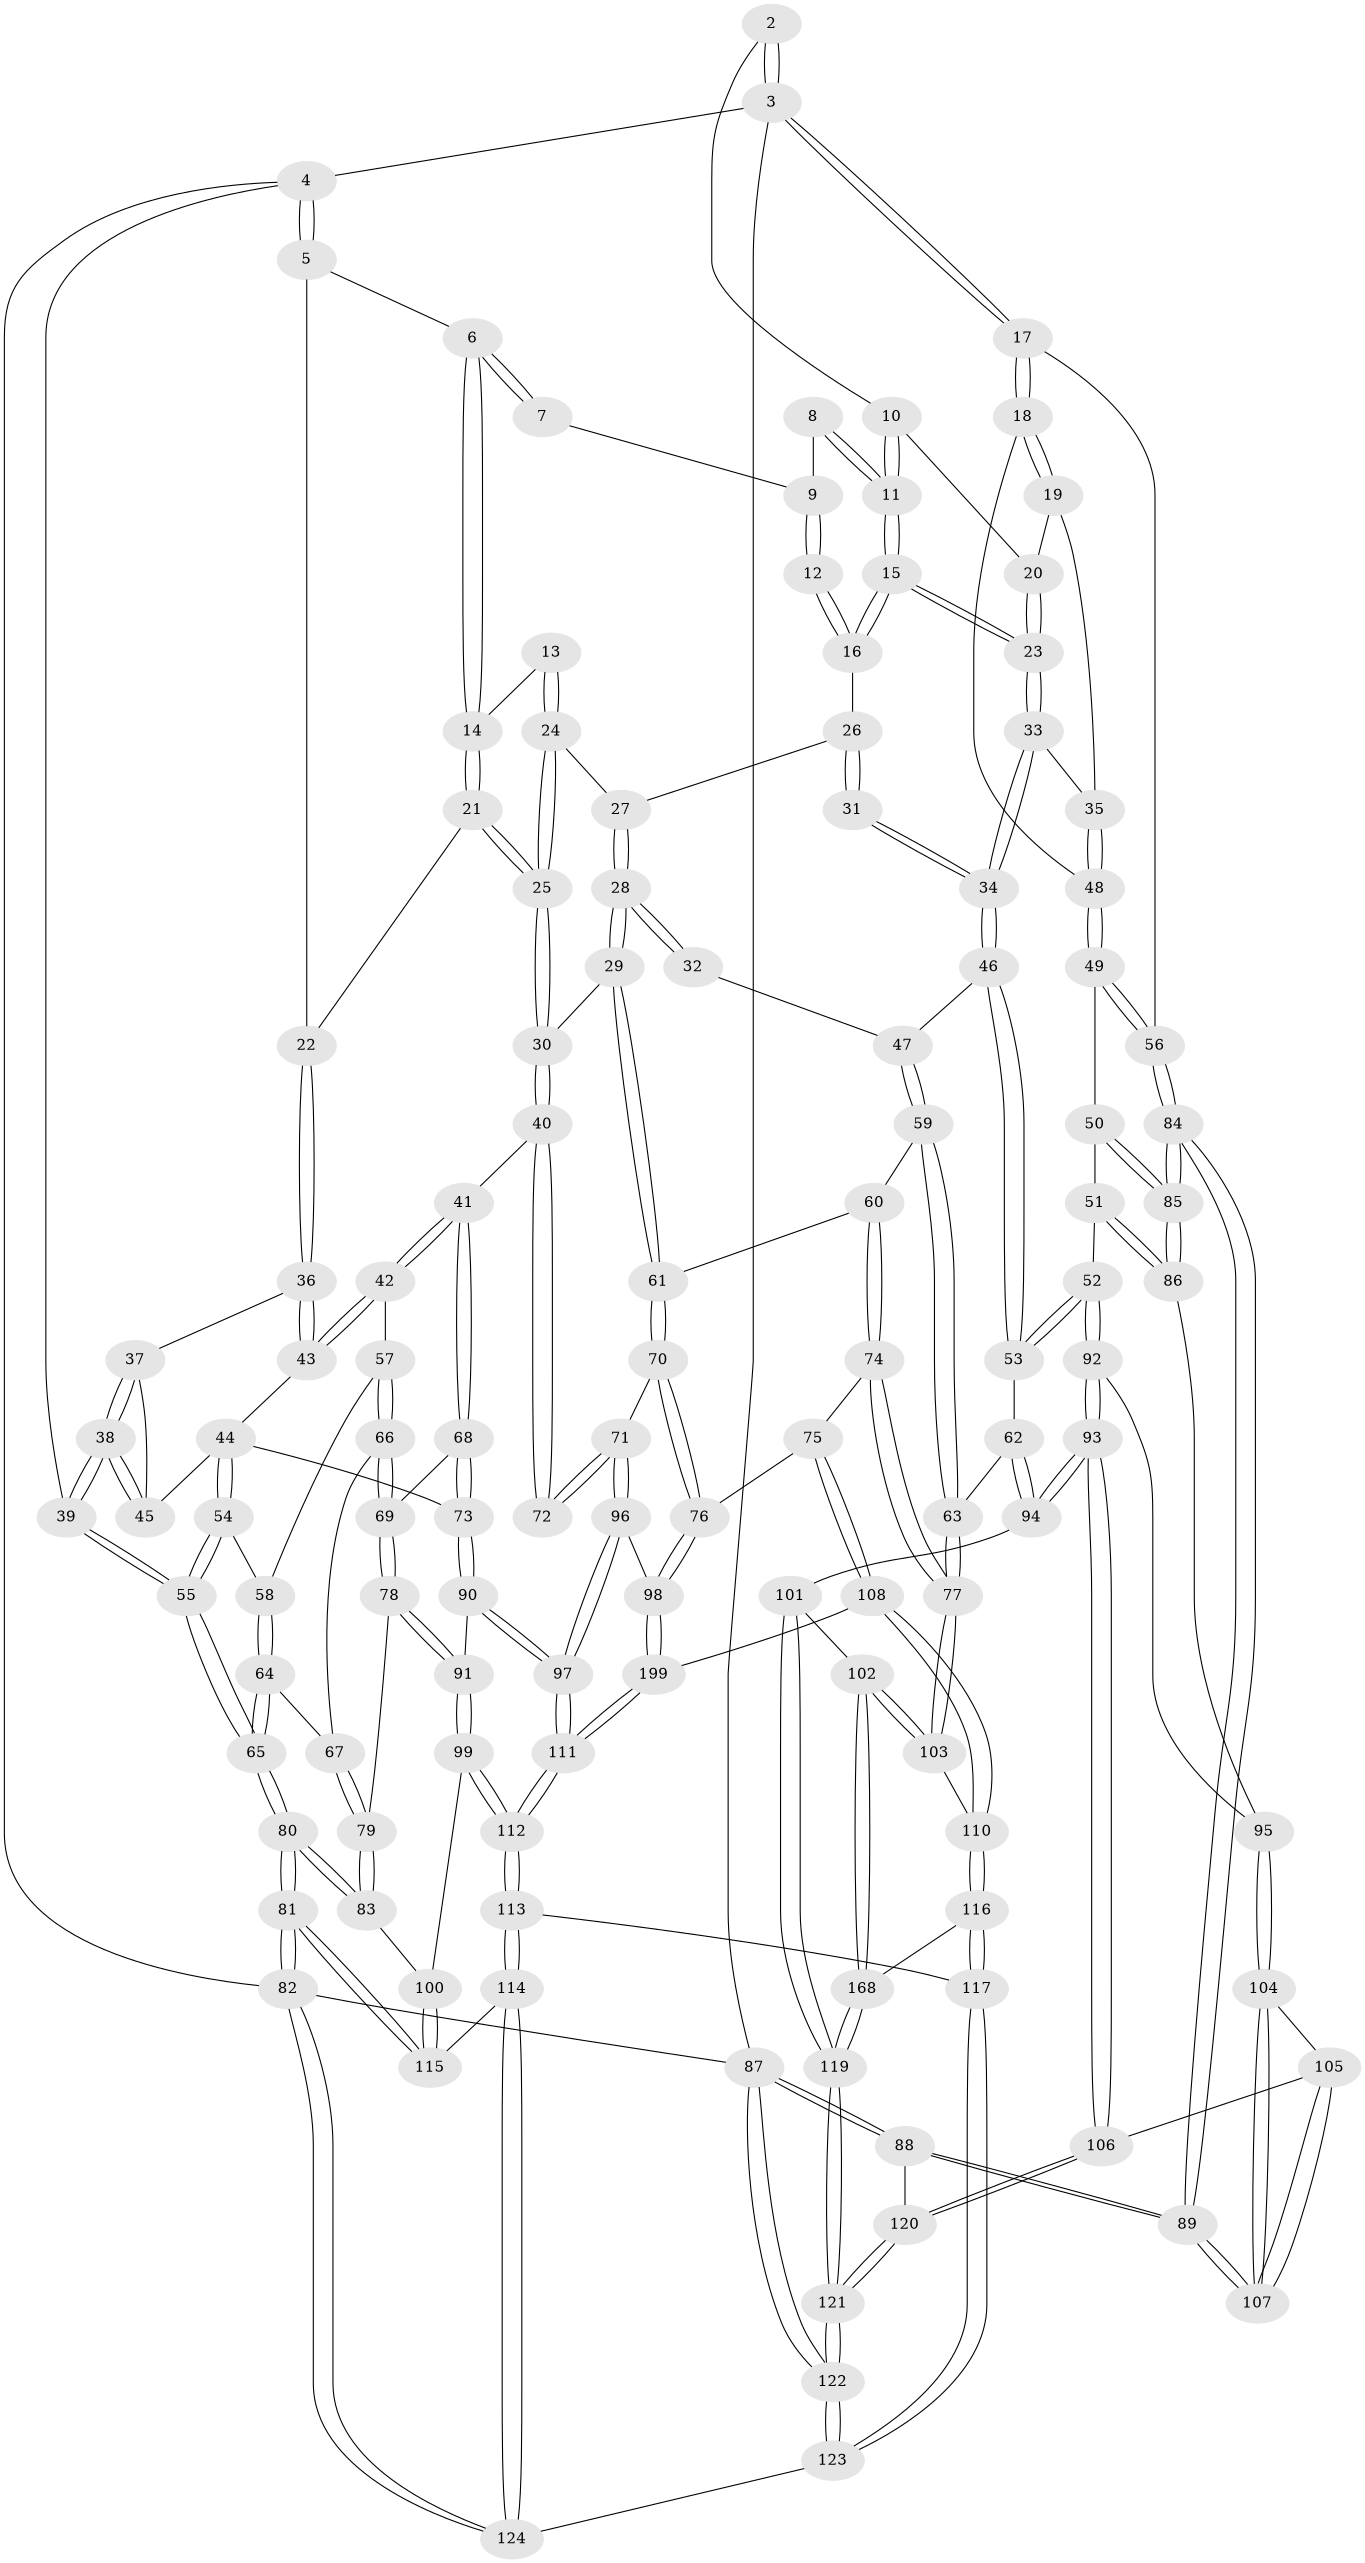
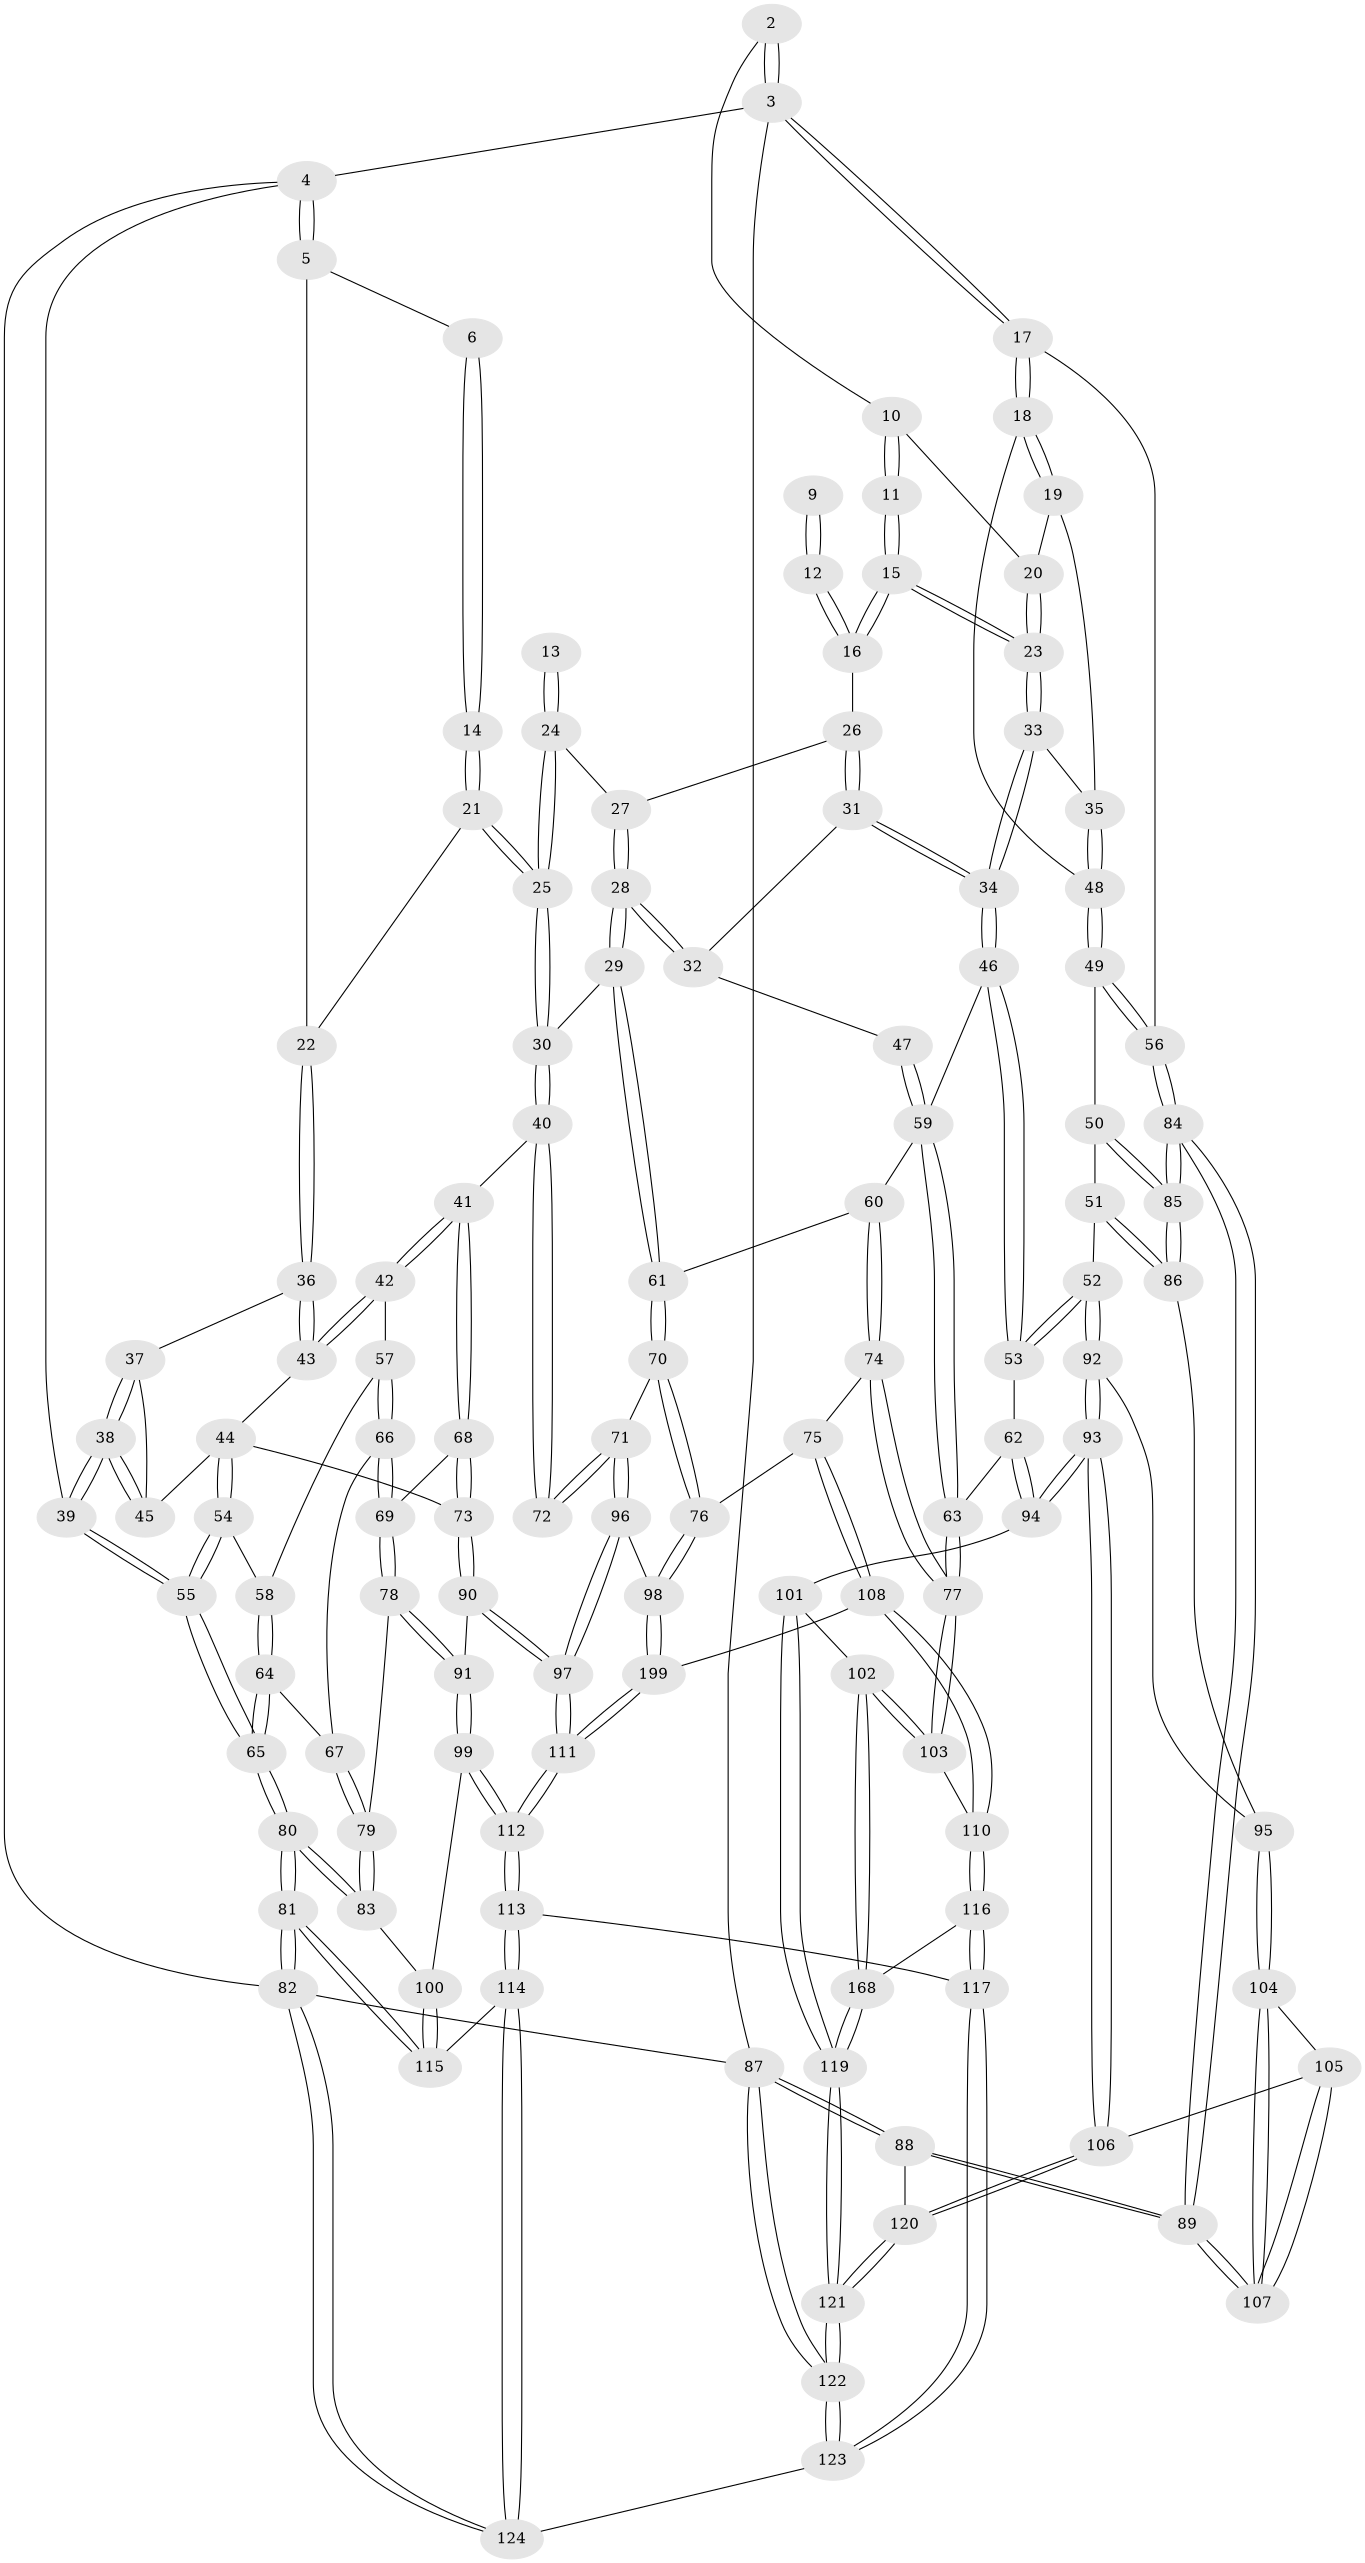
(543, 417) -> none
(813, 417) -> none
(512, 692) -> none
none -> (773, 889)
(946, 1007) -> (956, 1046)
